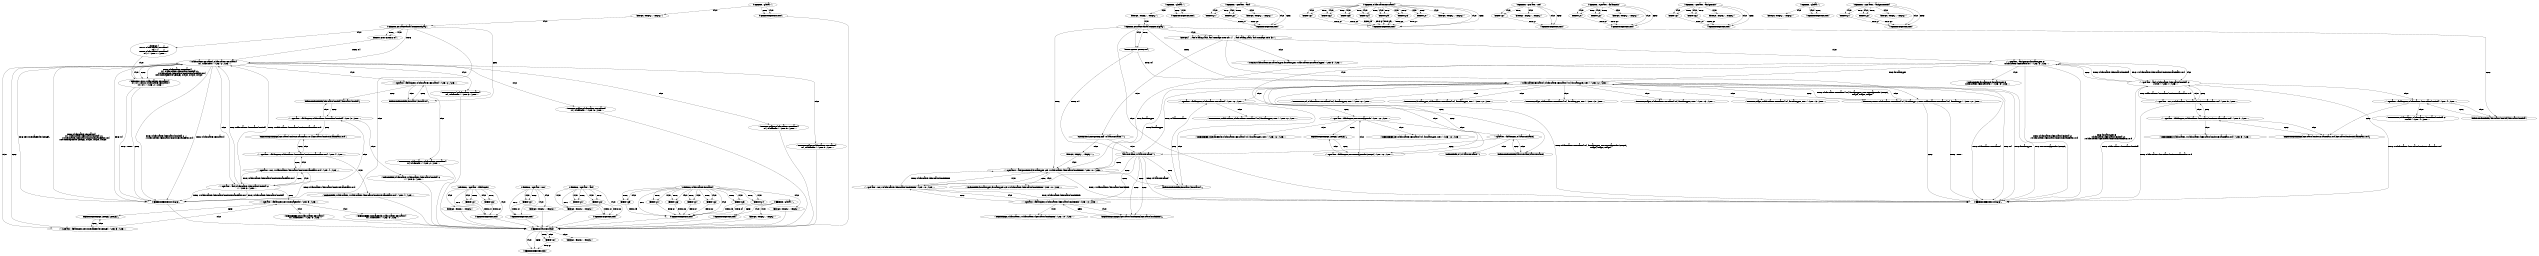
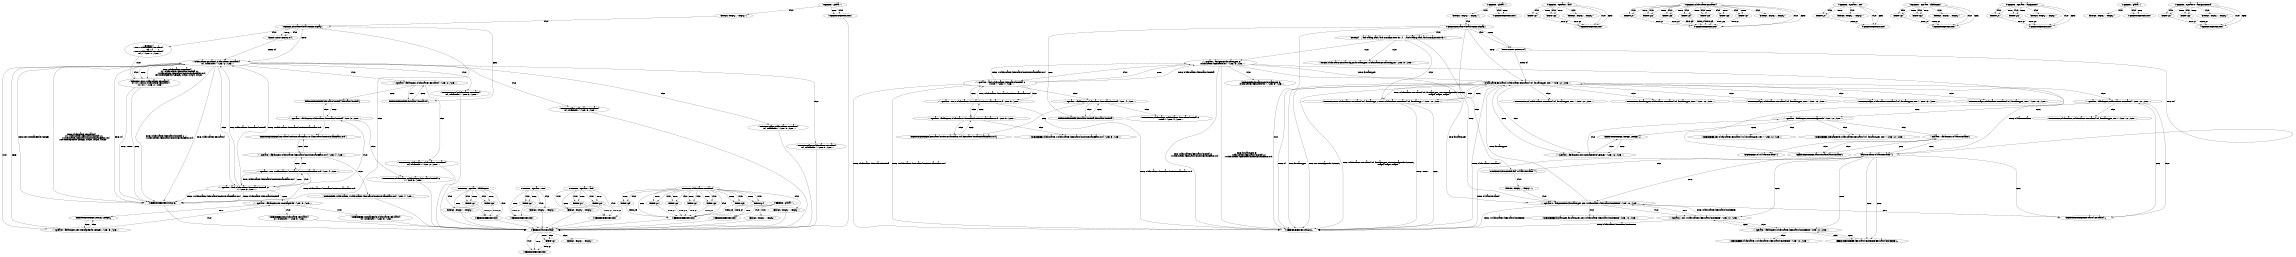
(1121, 145) -> (1673, 160)
